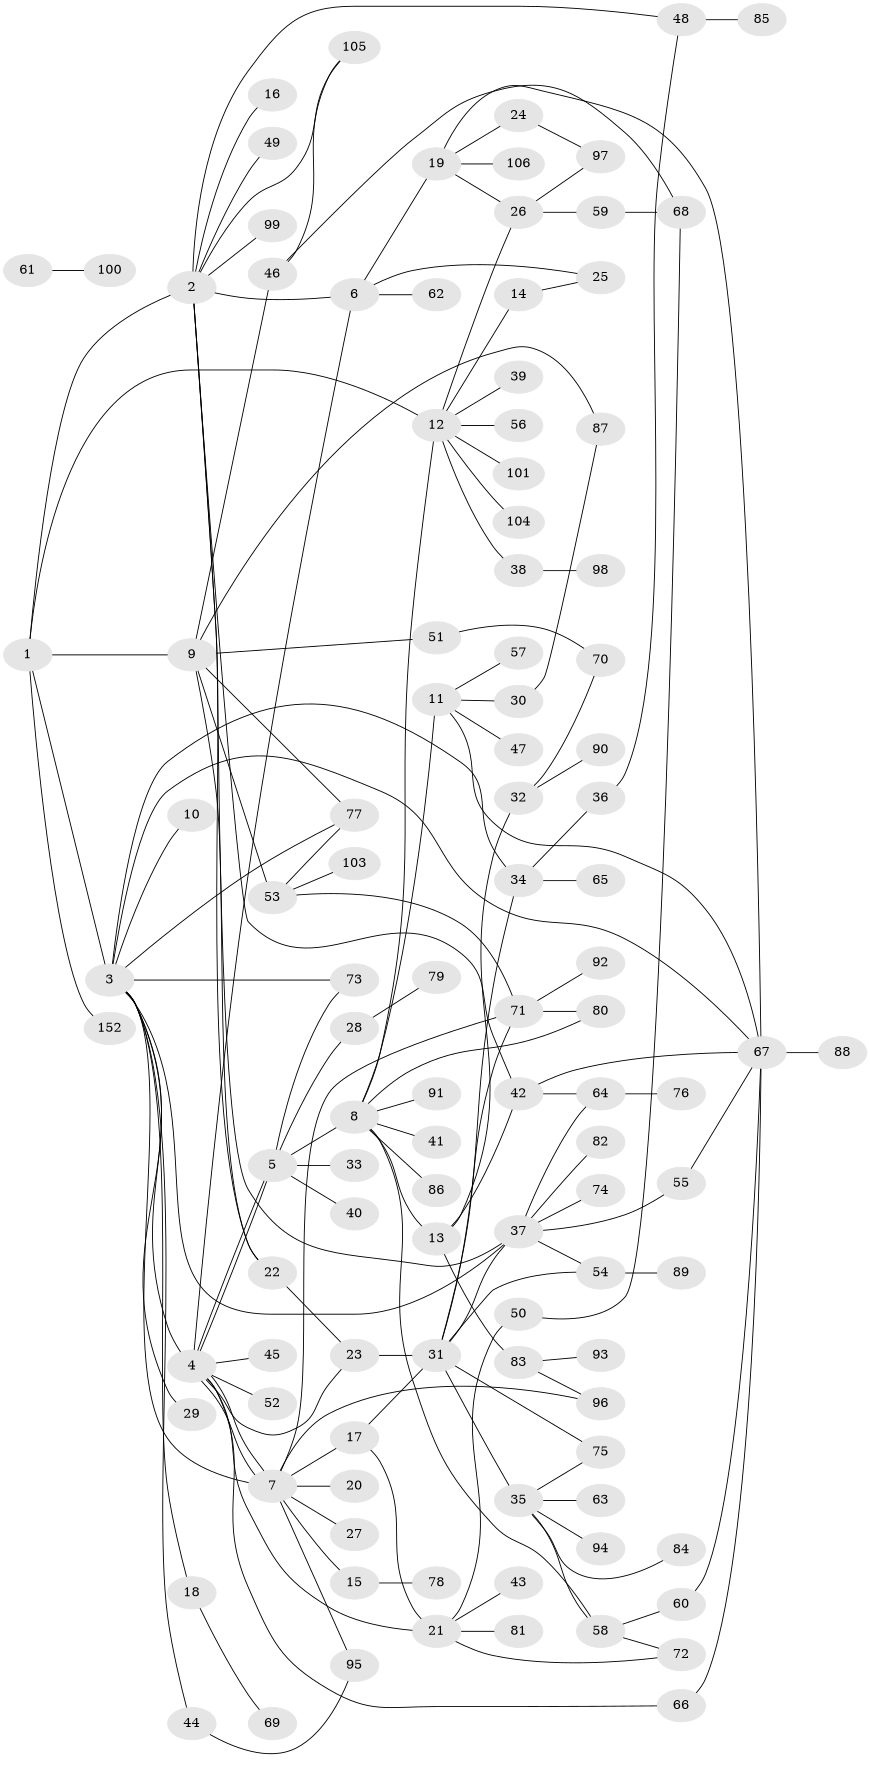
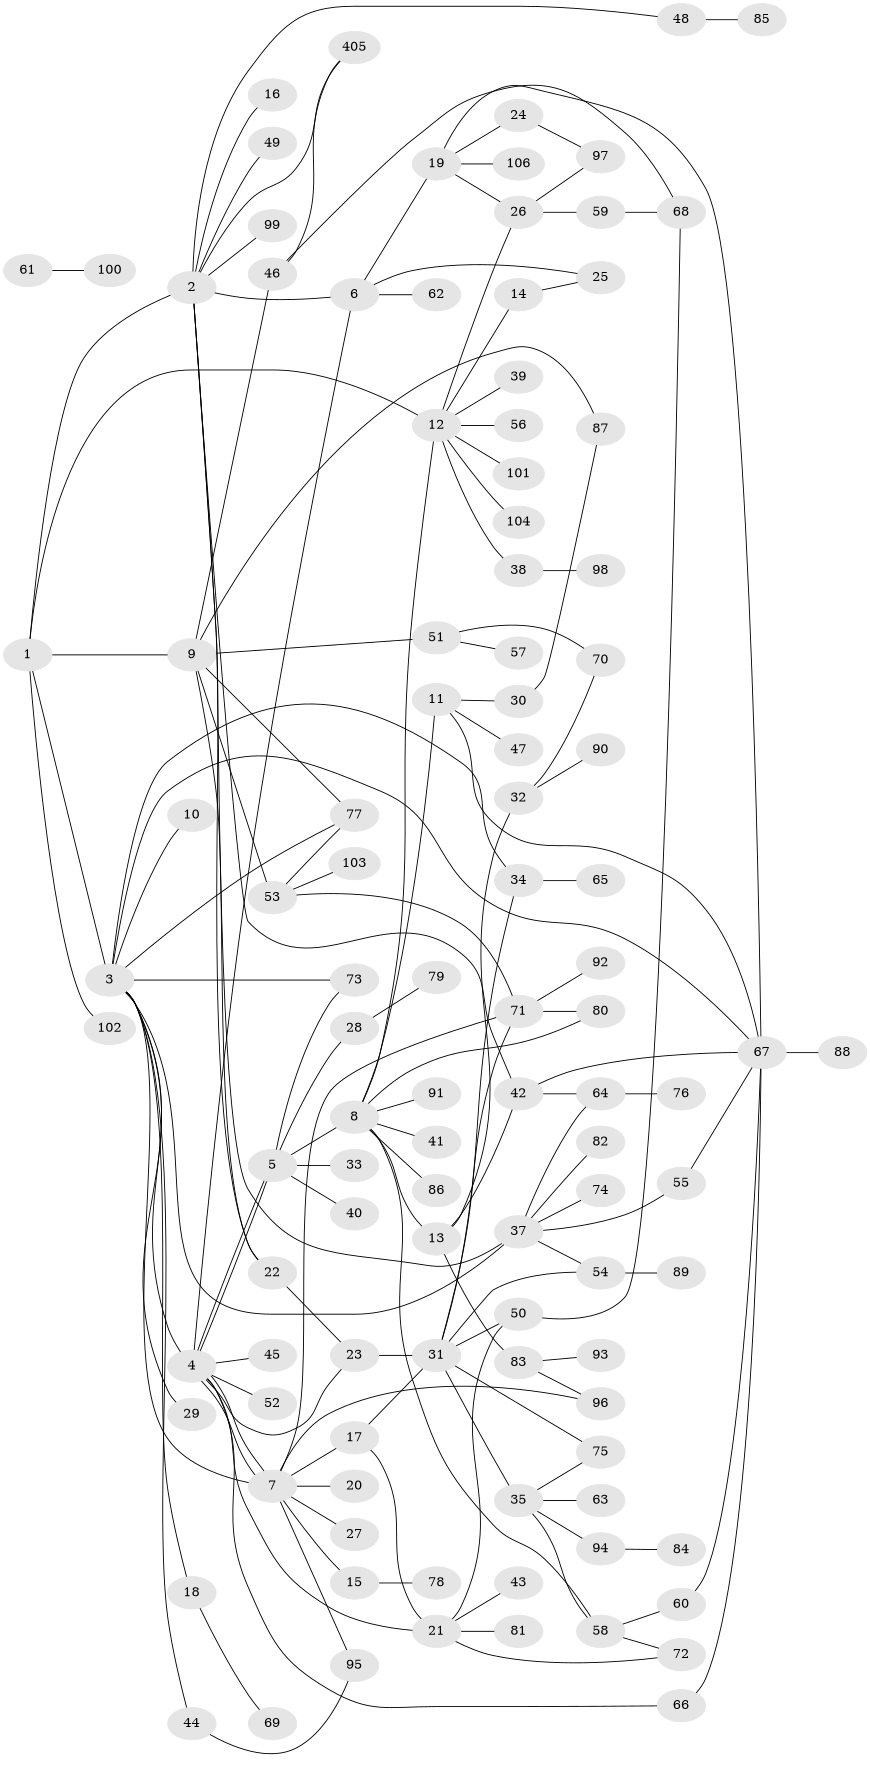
(355, 47) -> (355, 47)
(478, 676) -> (478, 645)
(601, 798) -> none
(110, 1028) -> (110, 1028)
(477, 1293) -> (478, 1335)
(584, 1576) -> (641, 1549)
